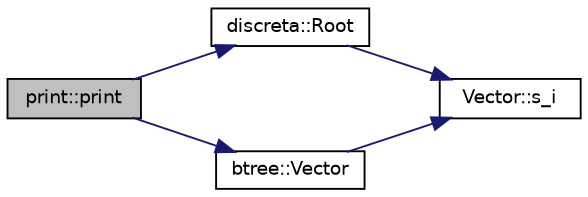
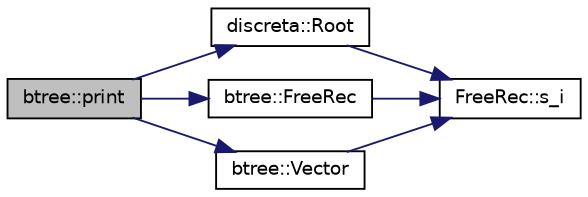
(74, 99) -> (74, 99)
none -> (290, 99)
(510, 99) -> (510, 99)
